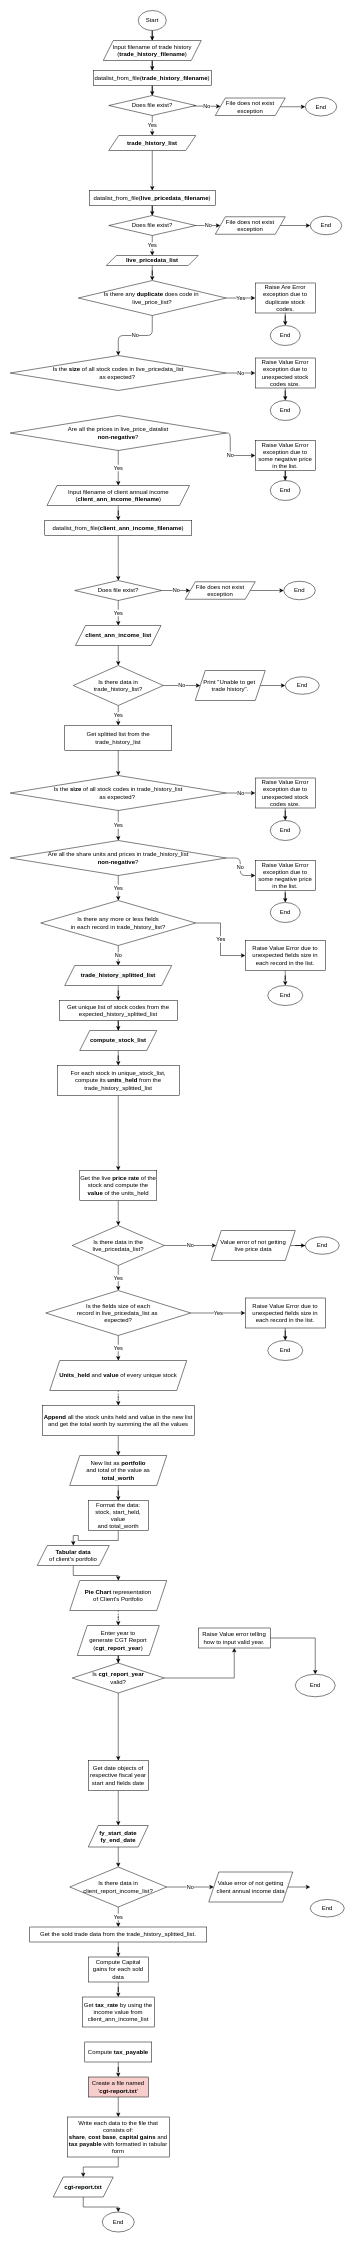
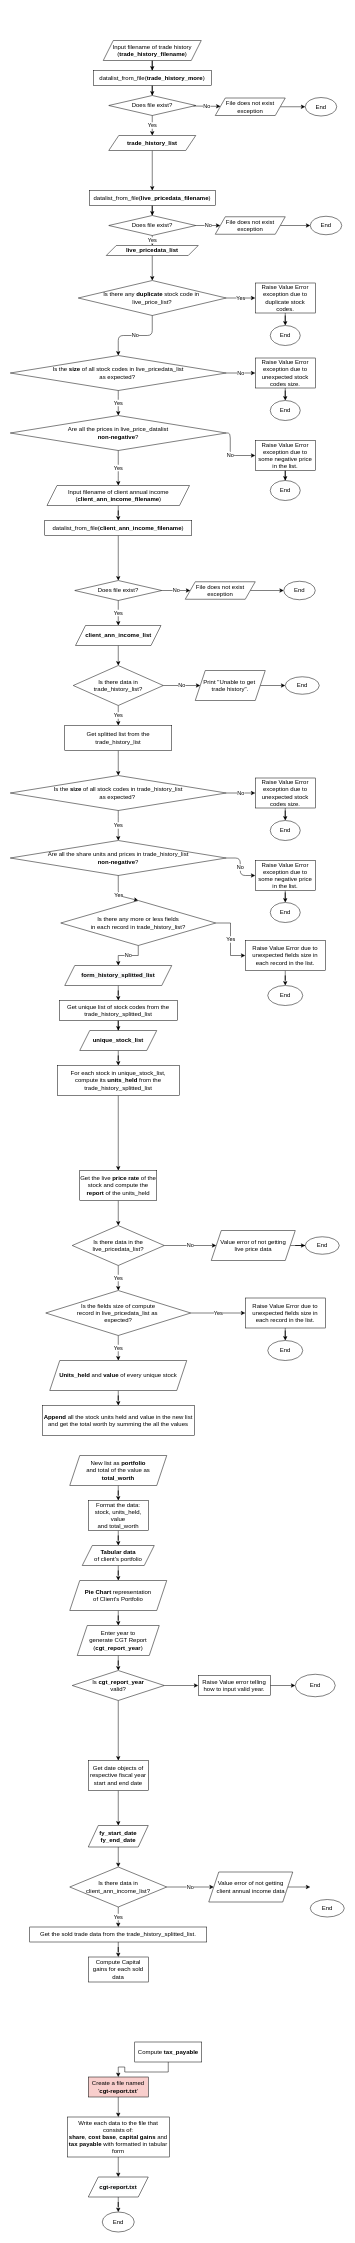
(152, 20) -> none
(152, 37) -> none
(152, 78) -> (152, 78)
(152, 260) -> (152, 250)
(152, 298) -> (152, 298)
(285, 298) -> (285, 298)
none -> (118, 405)
(118, 923) -> (138, 923)
(118, 975) -> (118, 975)
(118, 1010) -> (118, 1010)
(118, 1040) -> (118, 1040)
(118, 1185) -> (118, 1185)
(118, 1313) -> (118, 1313)
(118, 1400) -> (118, 1400)
(118, 1450) -> none
(118, 1515) -> (118, 1515)
(73, 1555) -> (118, 1555)
(118, 1620) -> (118, 1620)
(234, 1638) -> (234, 1685)
(118, 1678) -> (118, 1685)
(118, 1775) -> (118, 1775)
(118, 1887) -> (118, 1887)
(118, 1990) -> none
(118, 2012) -> none
(118, 2052) -> (168, 2052)
(83, 2187) -> (118, 2187)
